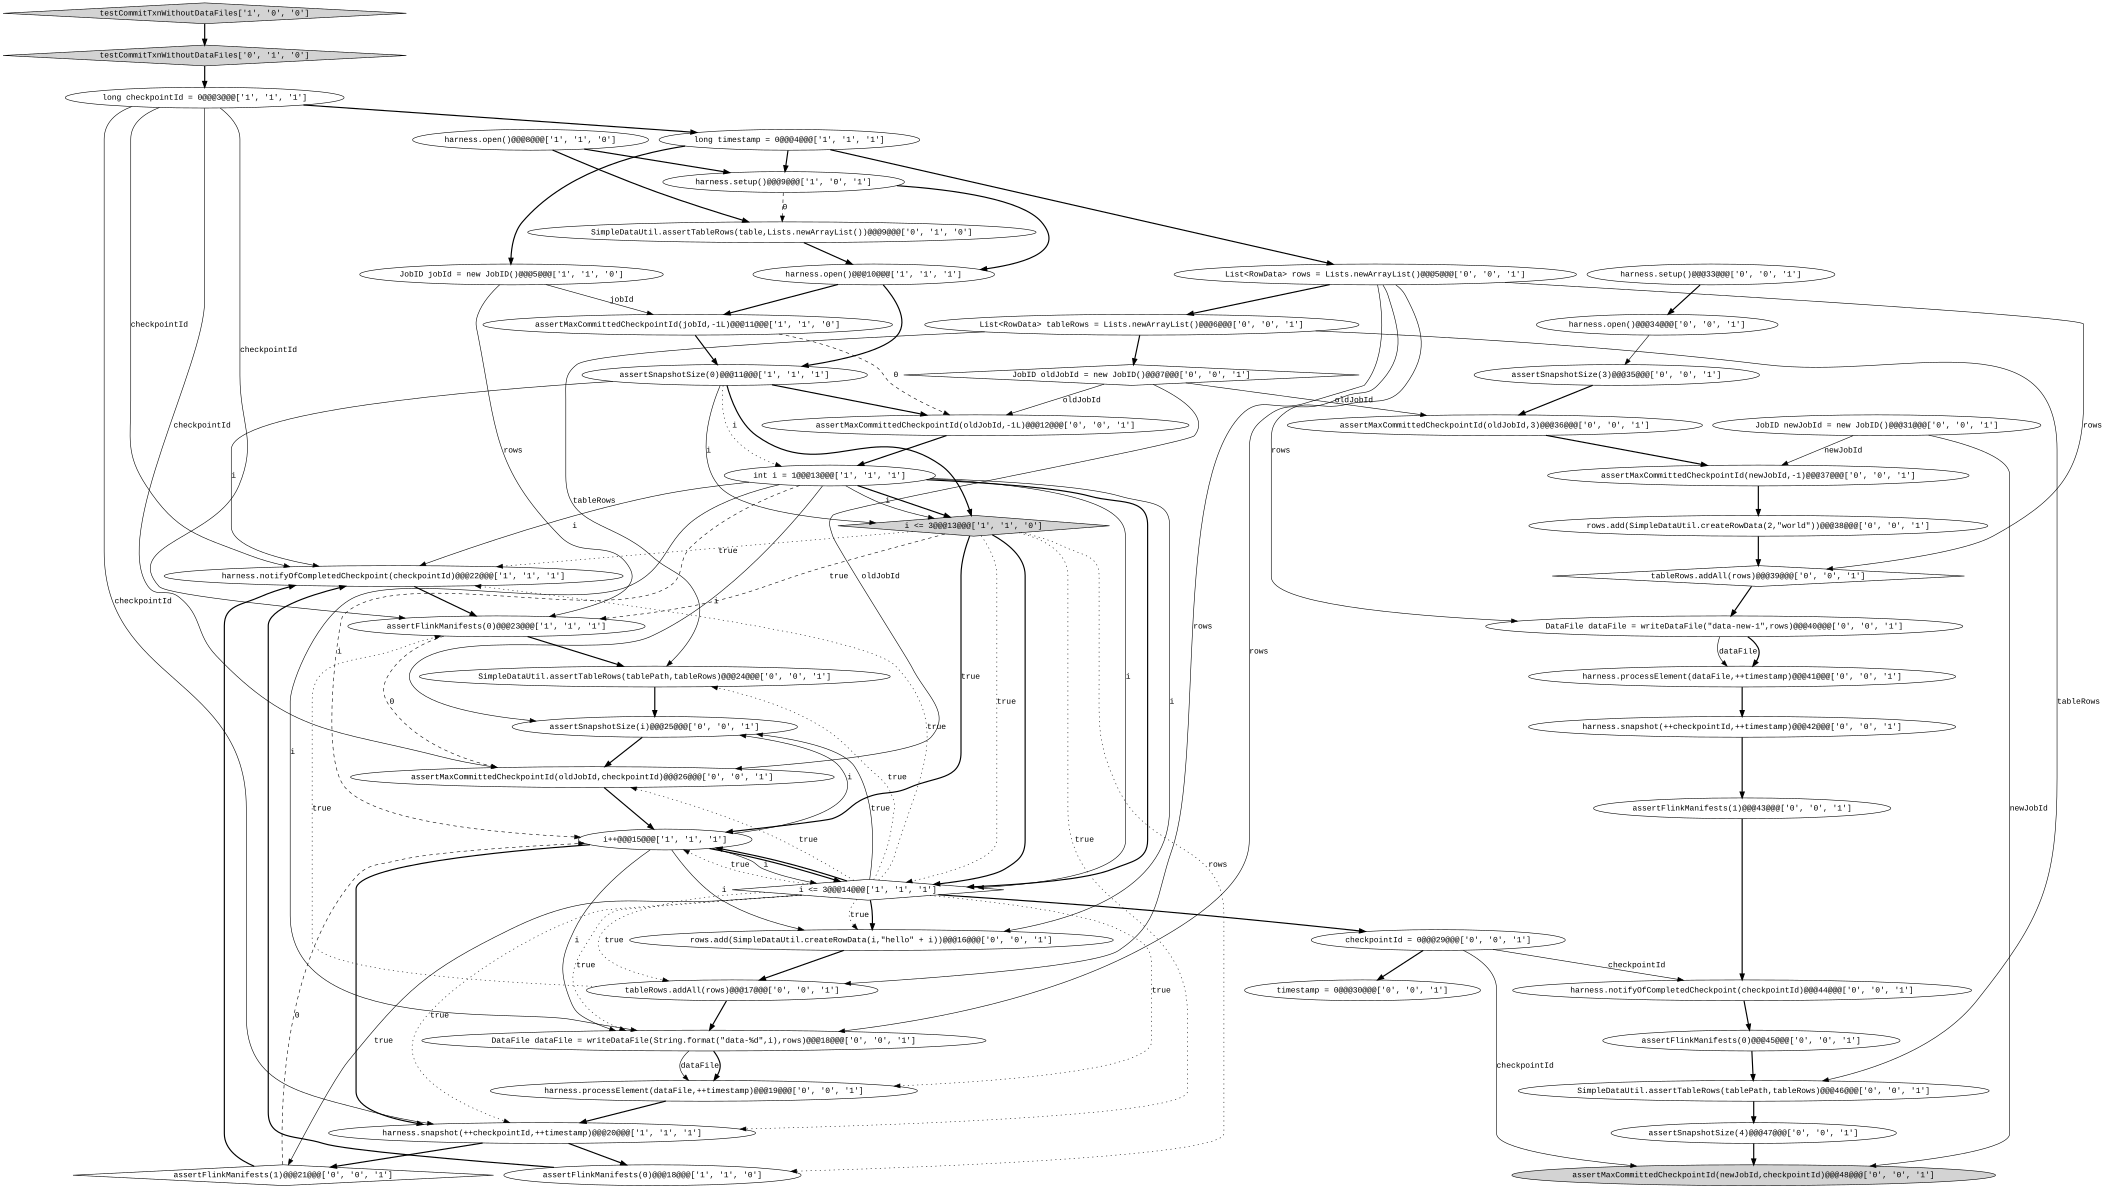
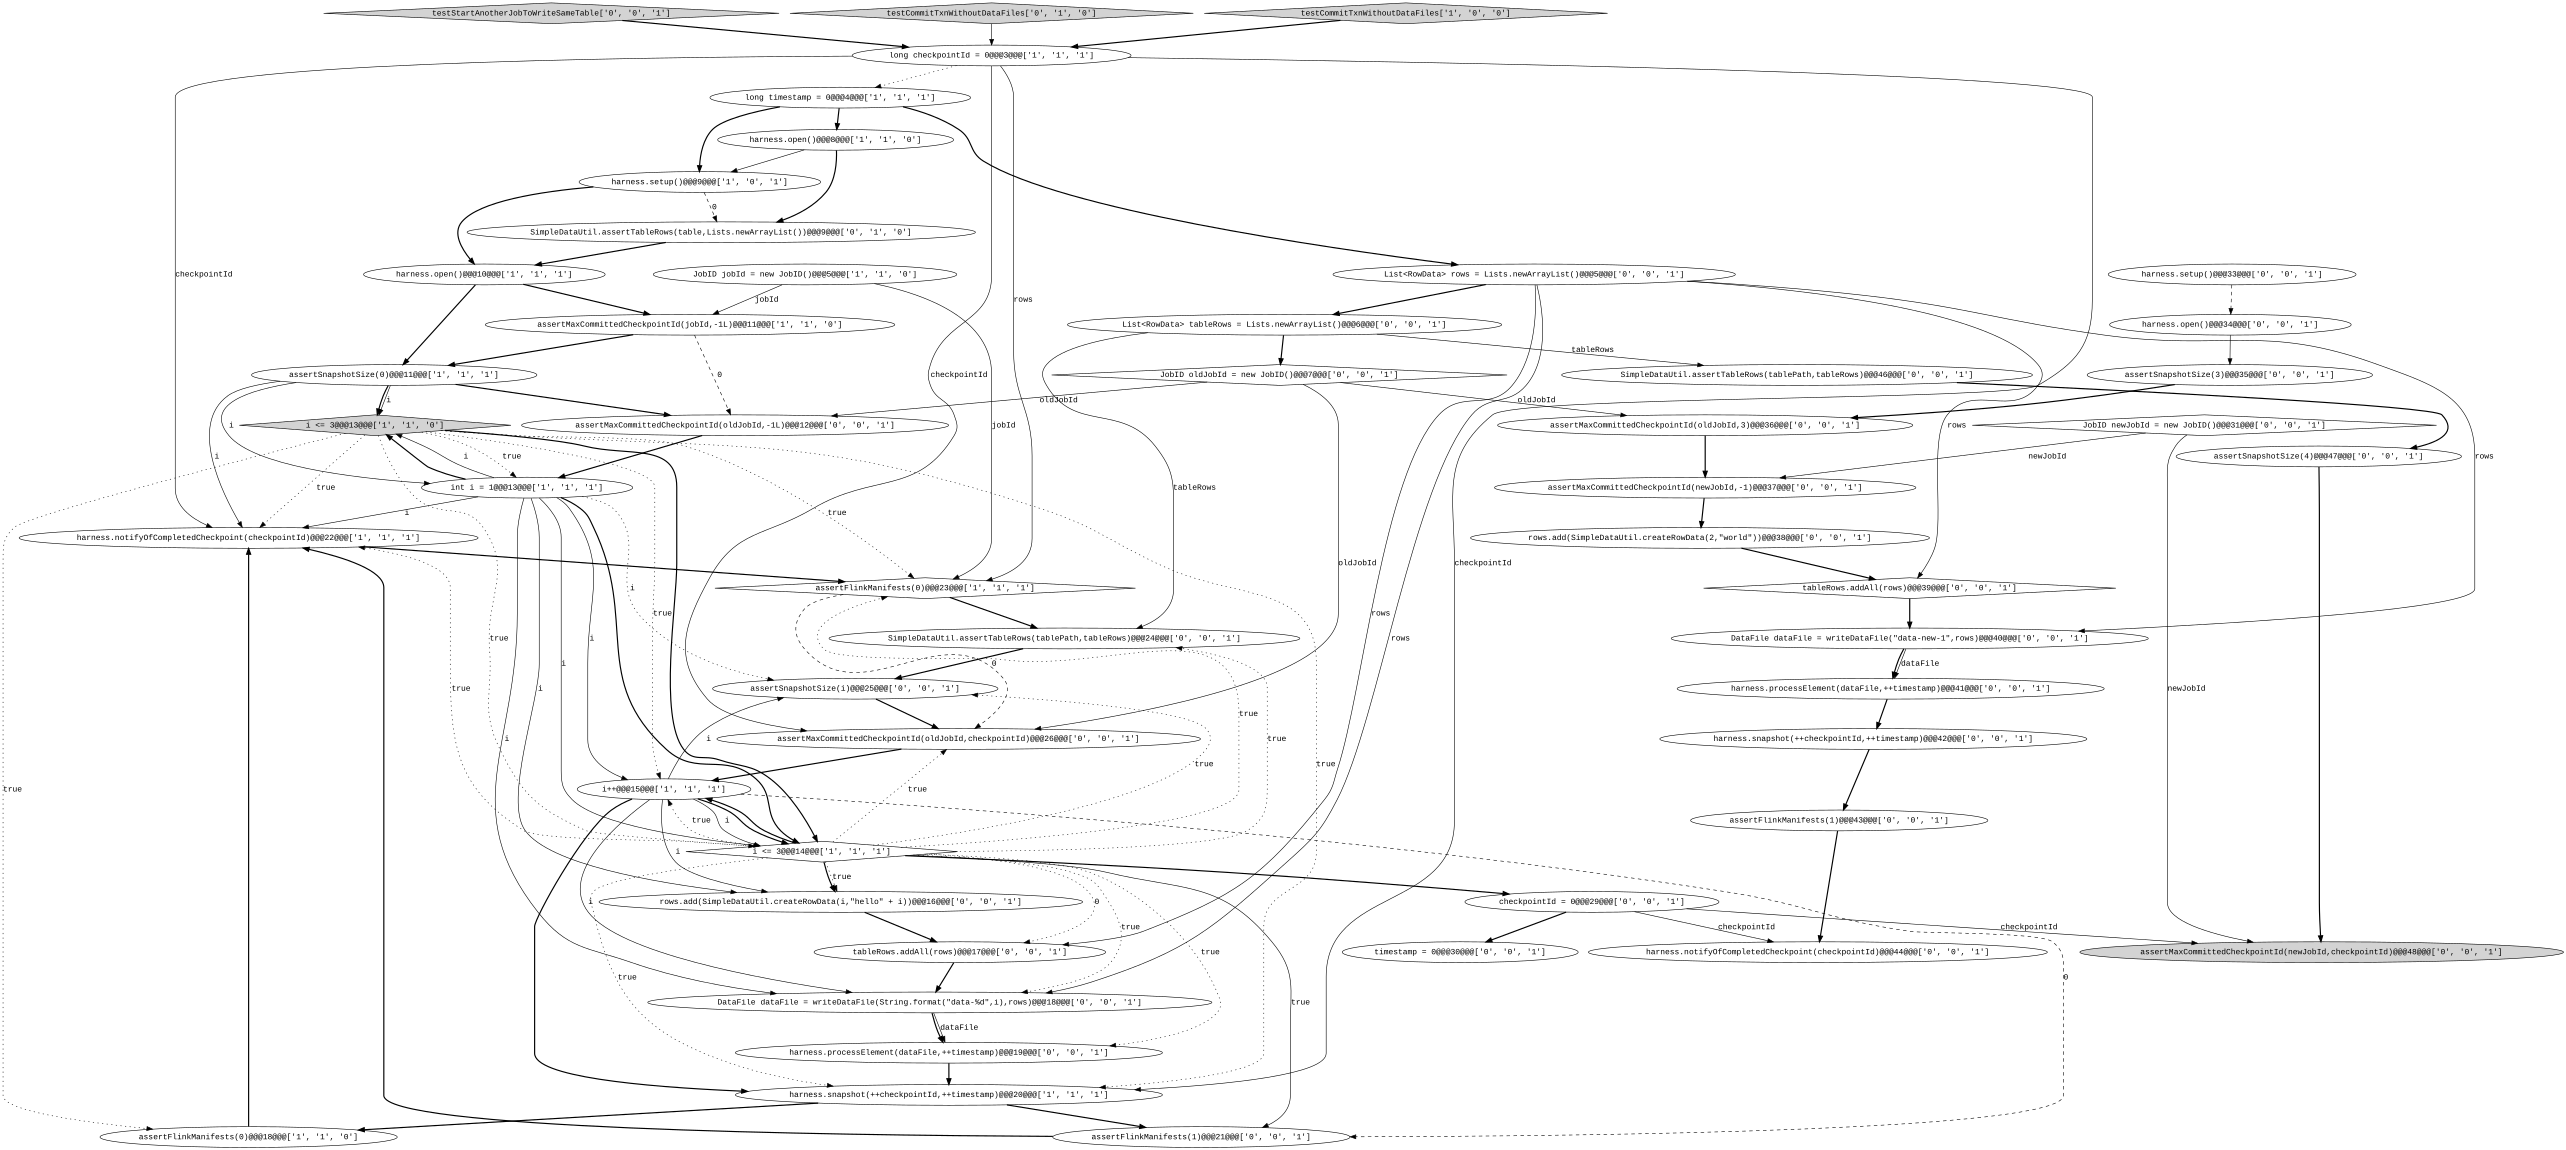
none -> (551, 13)
(205, 32) -> (1209, 33)
(205, 74) -> (992, 32)
(497, 118) -> (919, 76)
(654, 160) -> (771, 160)
(580, 178) -> (838, 116)
(1686, 298) -> (2231, 297)
(269, 350) -> (1023, 300)
(1877, 425) -> (2204, 425)
(732, 436) -> (271, 459)
none -> (470, 446)
(513, 450) -> (1004, 425)
(777, 582) -> (692, 449)
(385, 598) -> (589, 640)
(496, 626) -> (925, 588)
(573, 645) -> (639, 614)
(956, 769) -> (655, 511)
(859, 774) -> (1167, 777)
(1218, 865) -> (13, 789)
(312, 893) -> (1214, 660)
(334, 908) -> (1829, 915)
(614, 940) -> (1097, 902)
(1751, 1041) -> none
(283, 1175) -> (1201, 1137)
